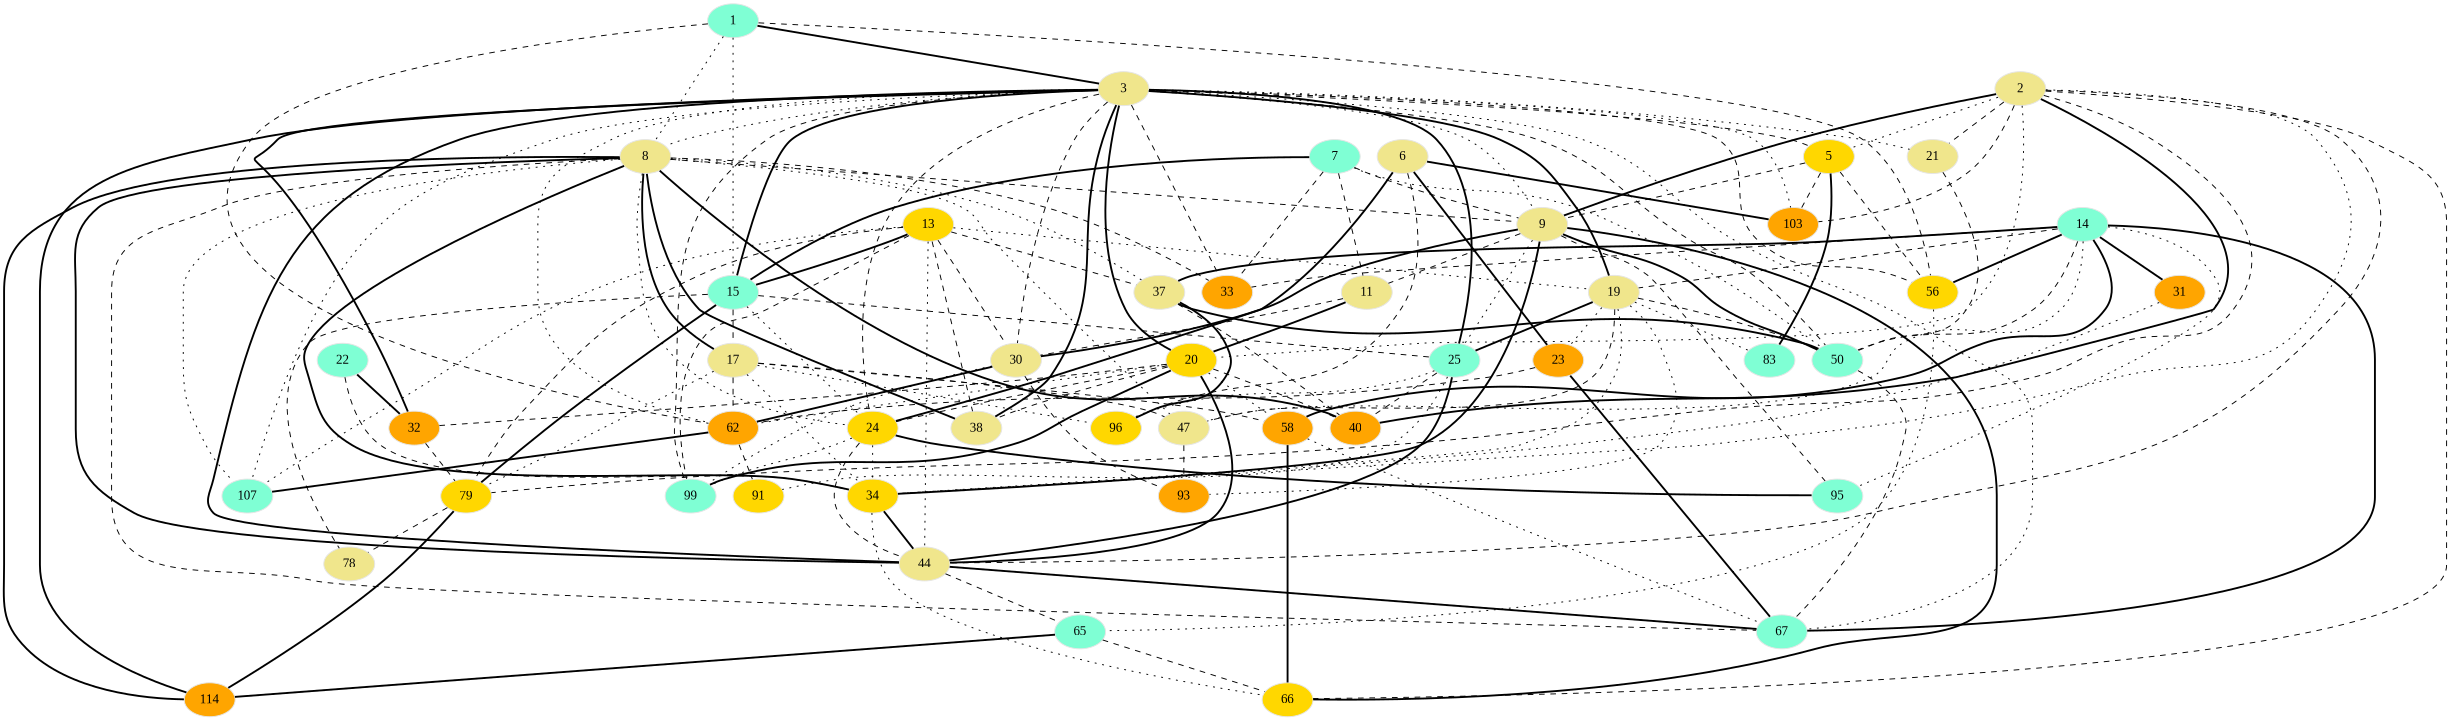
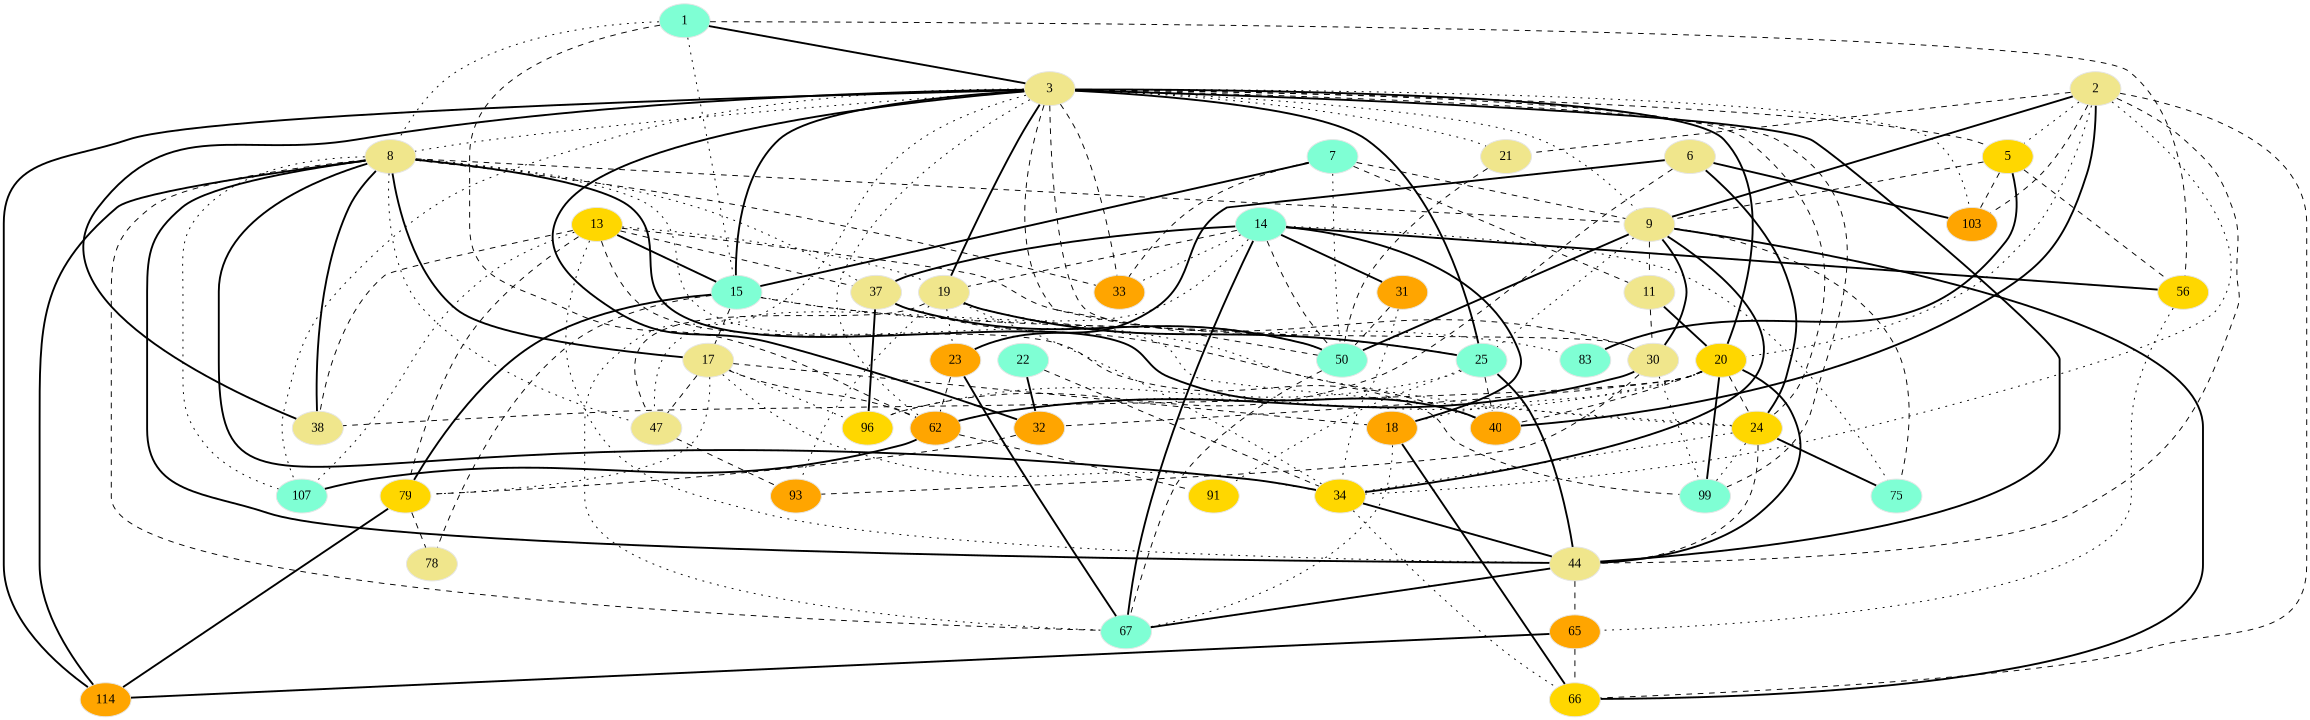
(1698, 132) -> none
(1654, 253) -> (1198, 255)
none -> (1372, 326)
(1288, 428) -> (1392, 428)
(1538, 430) -> none
(1837, 496) -> (1896, 496)
(1080, 632) -> (1575, 632)
